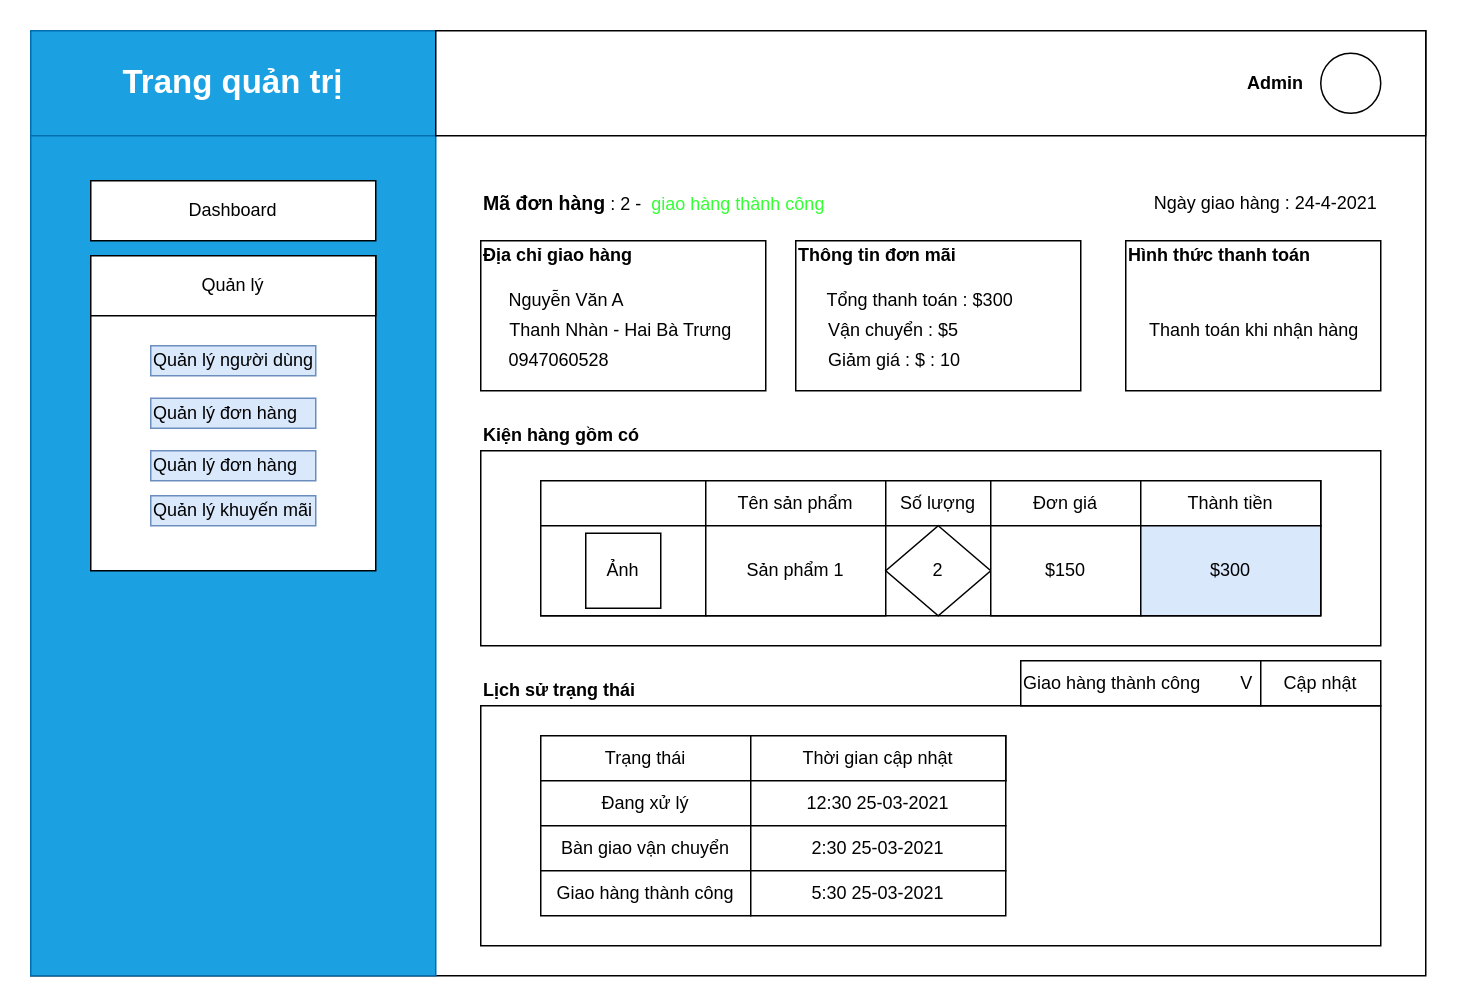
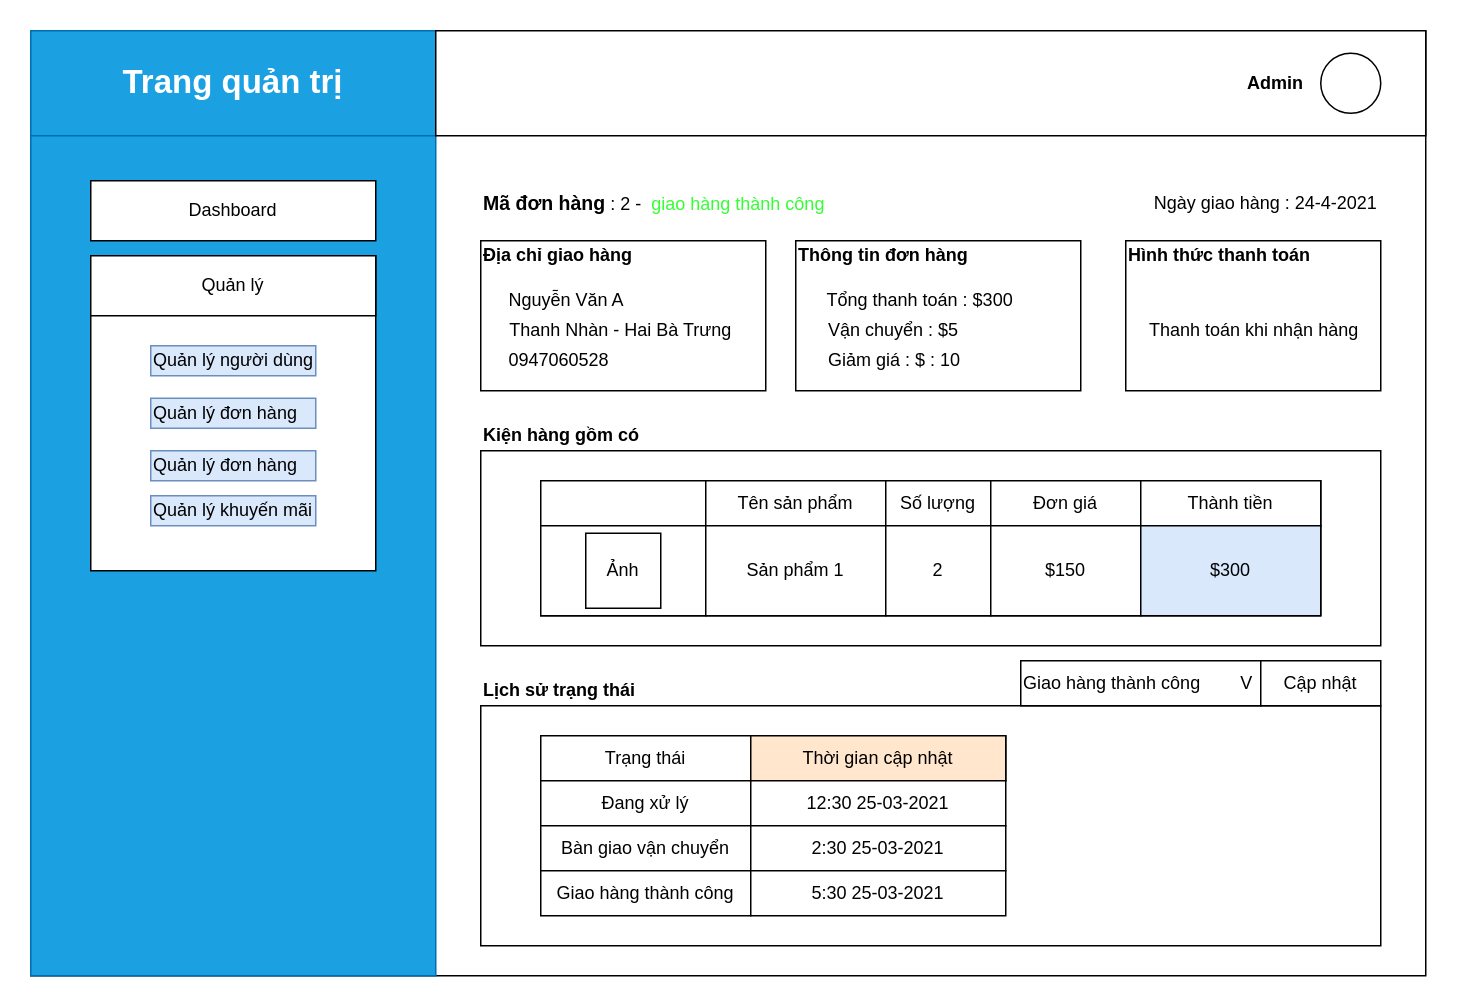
(873, 256) -> (880, 256)
(938, 571) -> (938, 571)
(878, 758) -> (878, 758)
